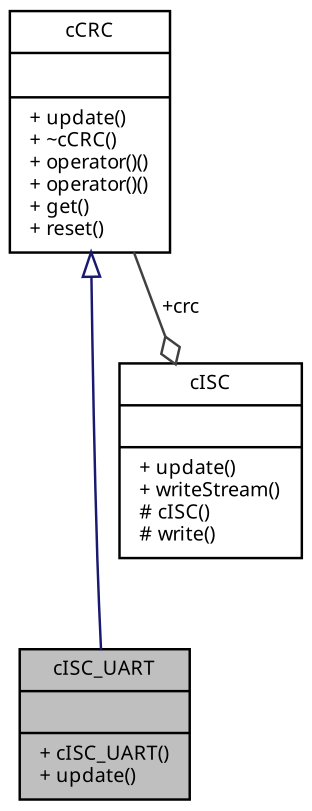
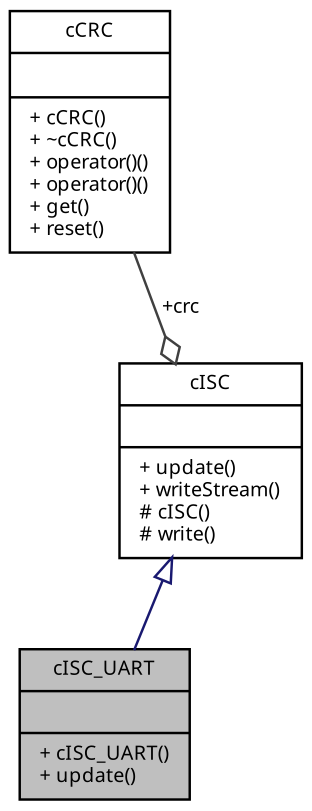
(79, 118) -> (68, 118)
(95, 464) -> (148, 615)
